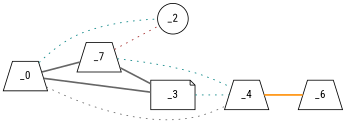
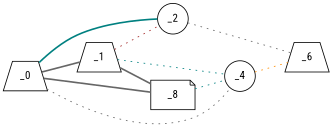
(94, 29) -> (94, 29)
none -> (239, 38)
(99, 57) -> (99, 57)
(173, 95) -> (173, 95)
(247, 95) -> (240, 76)
(283, 95) -> (271, 67)
